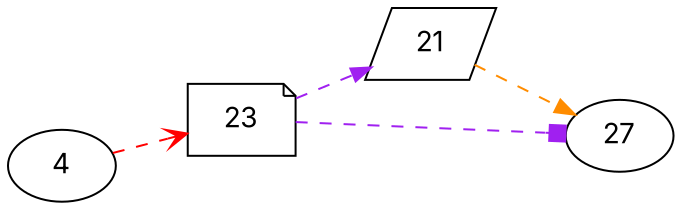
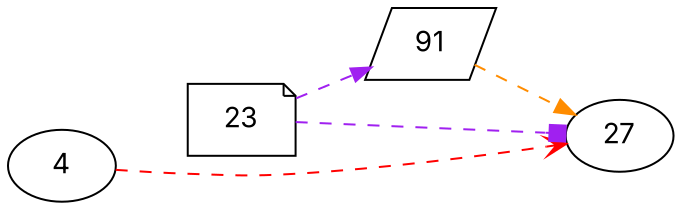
(431, 44) -> (431, 44)
(140, 146) -> (332, 171)
